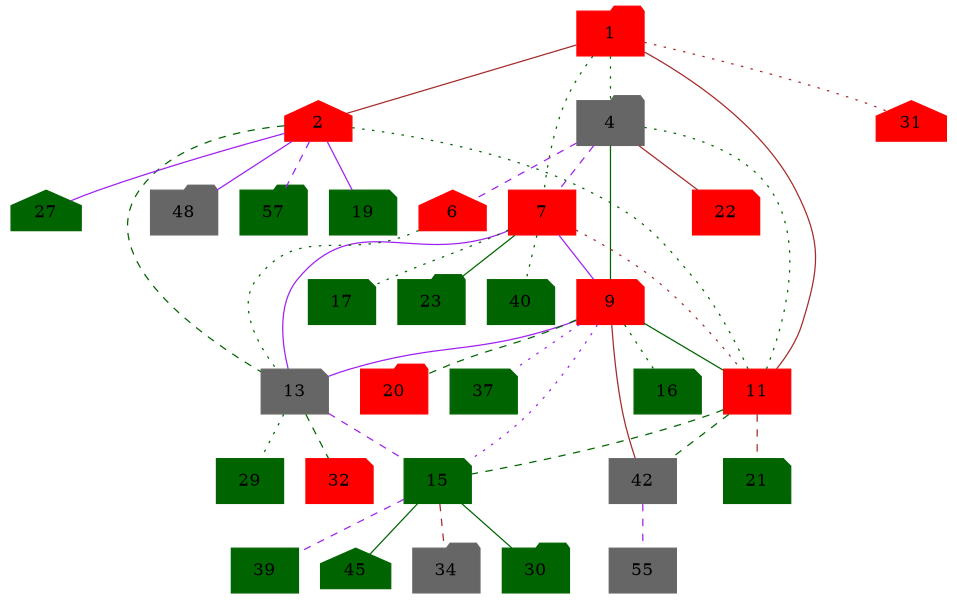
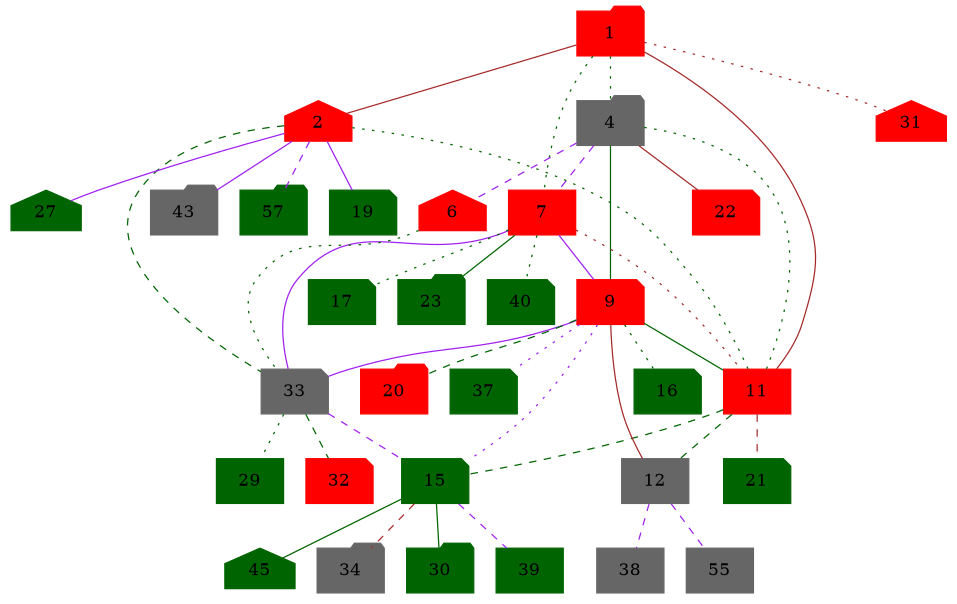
(184, 213) -> (184, 213)
(295, 392) -> (295, 392)
(643, 481) -> (655, 481)
none -> (630, 571)
